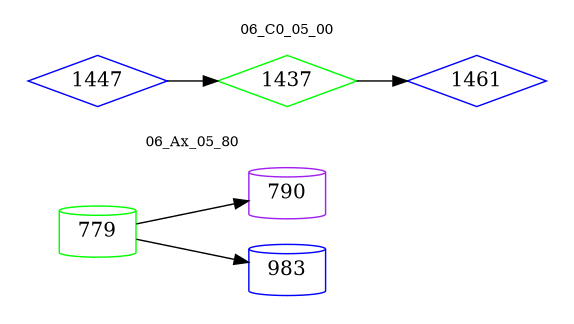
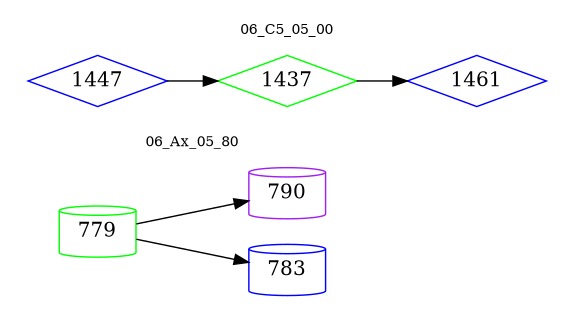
(287, 31) -> (287, 31)
(287, 270) -> (287, 270)
